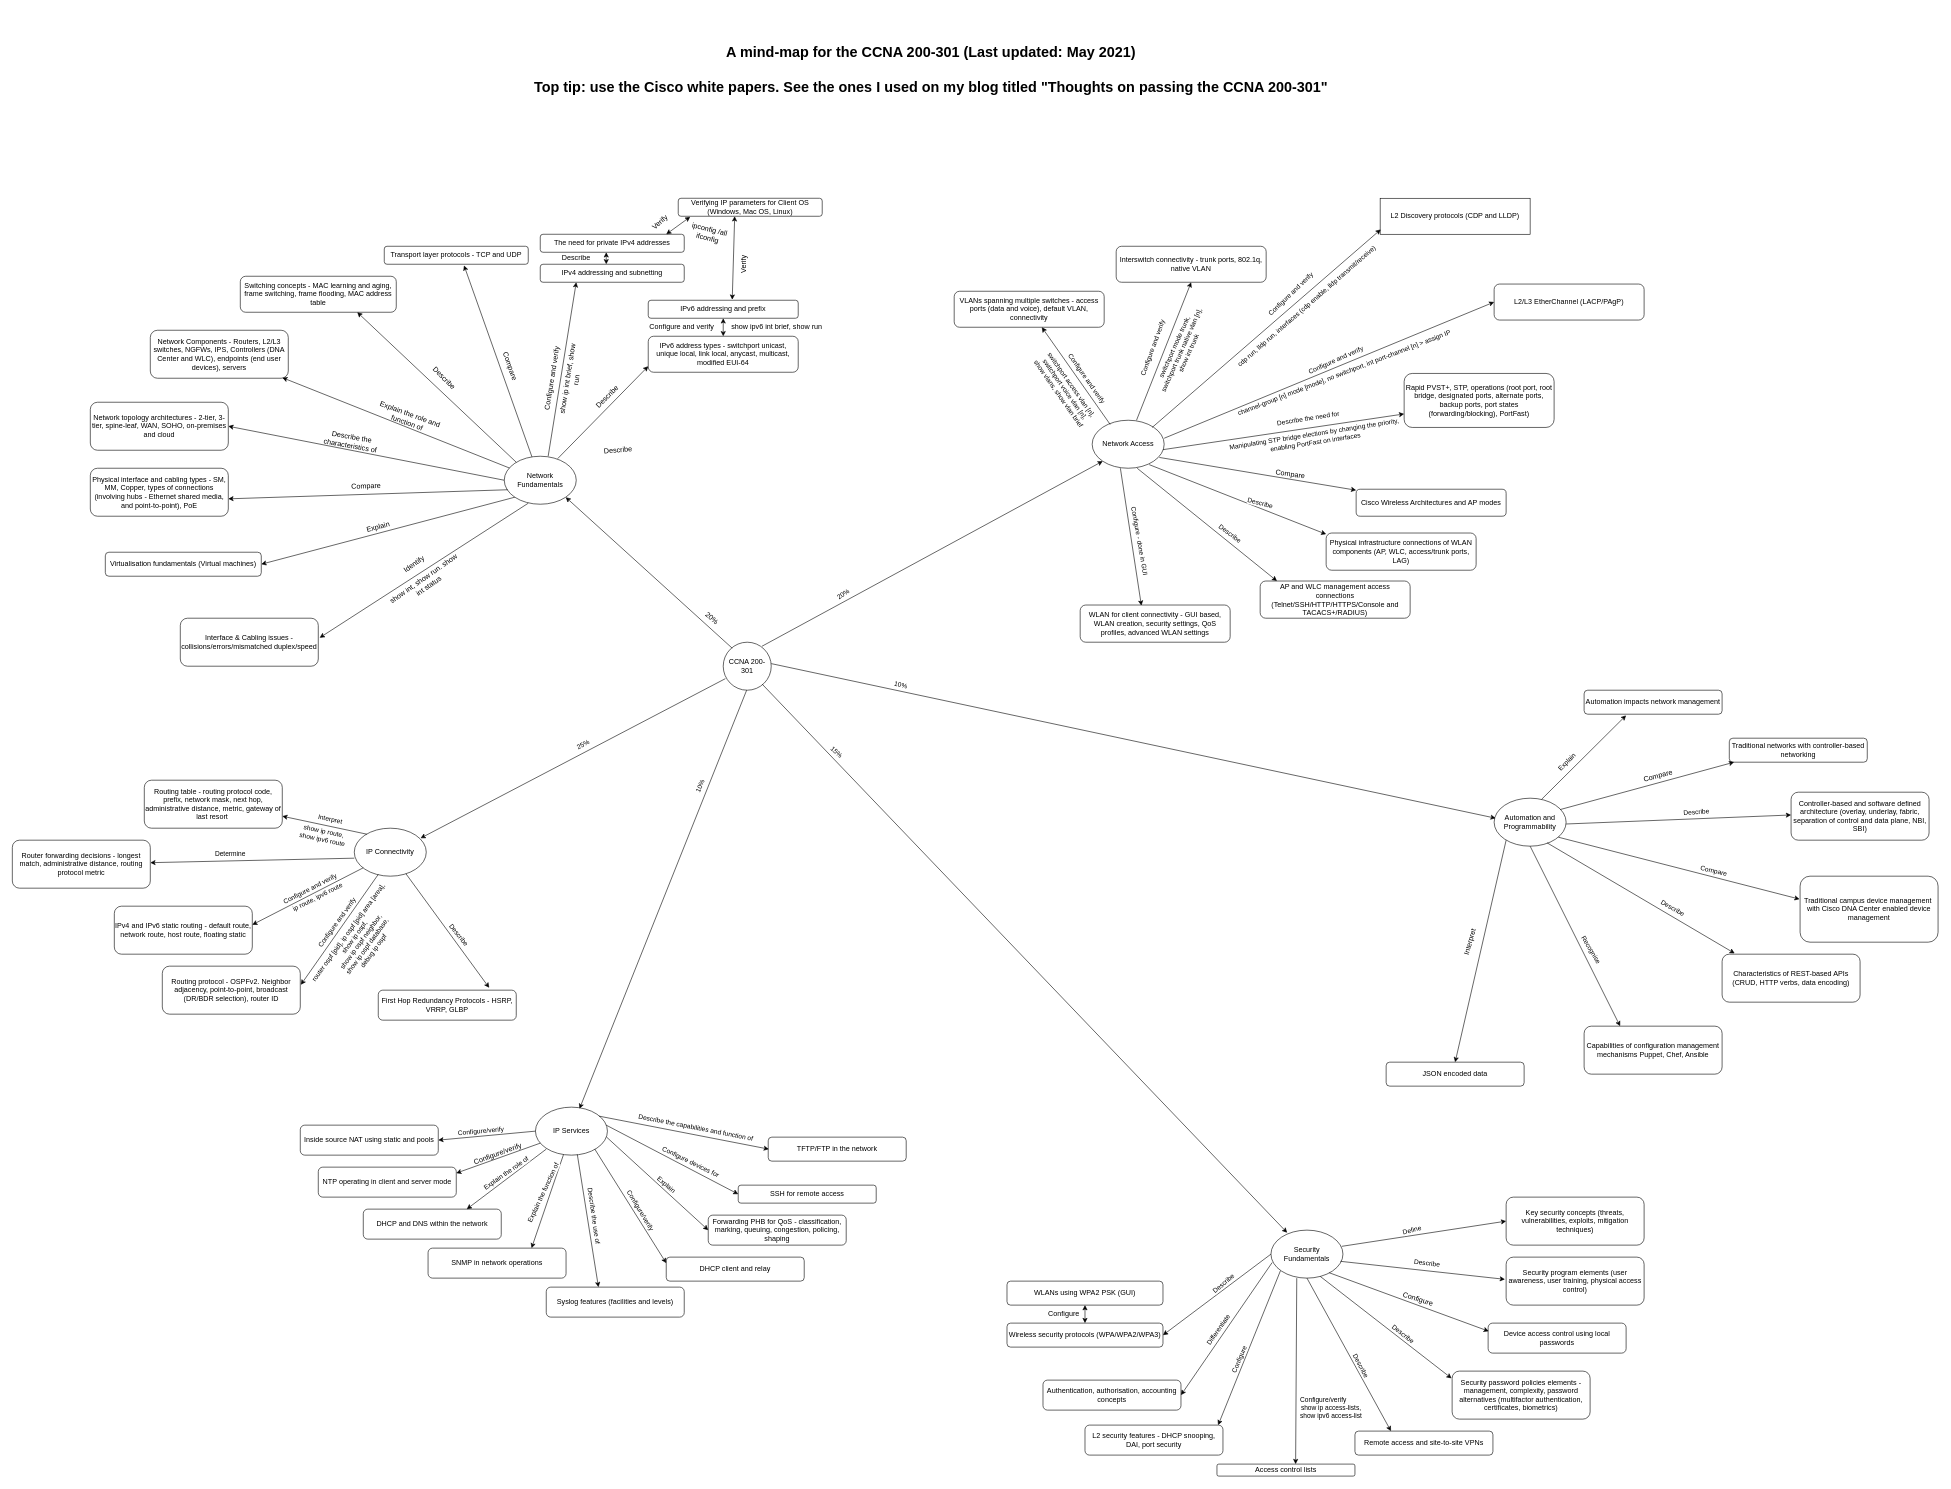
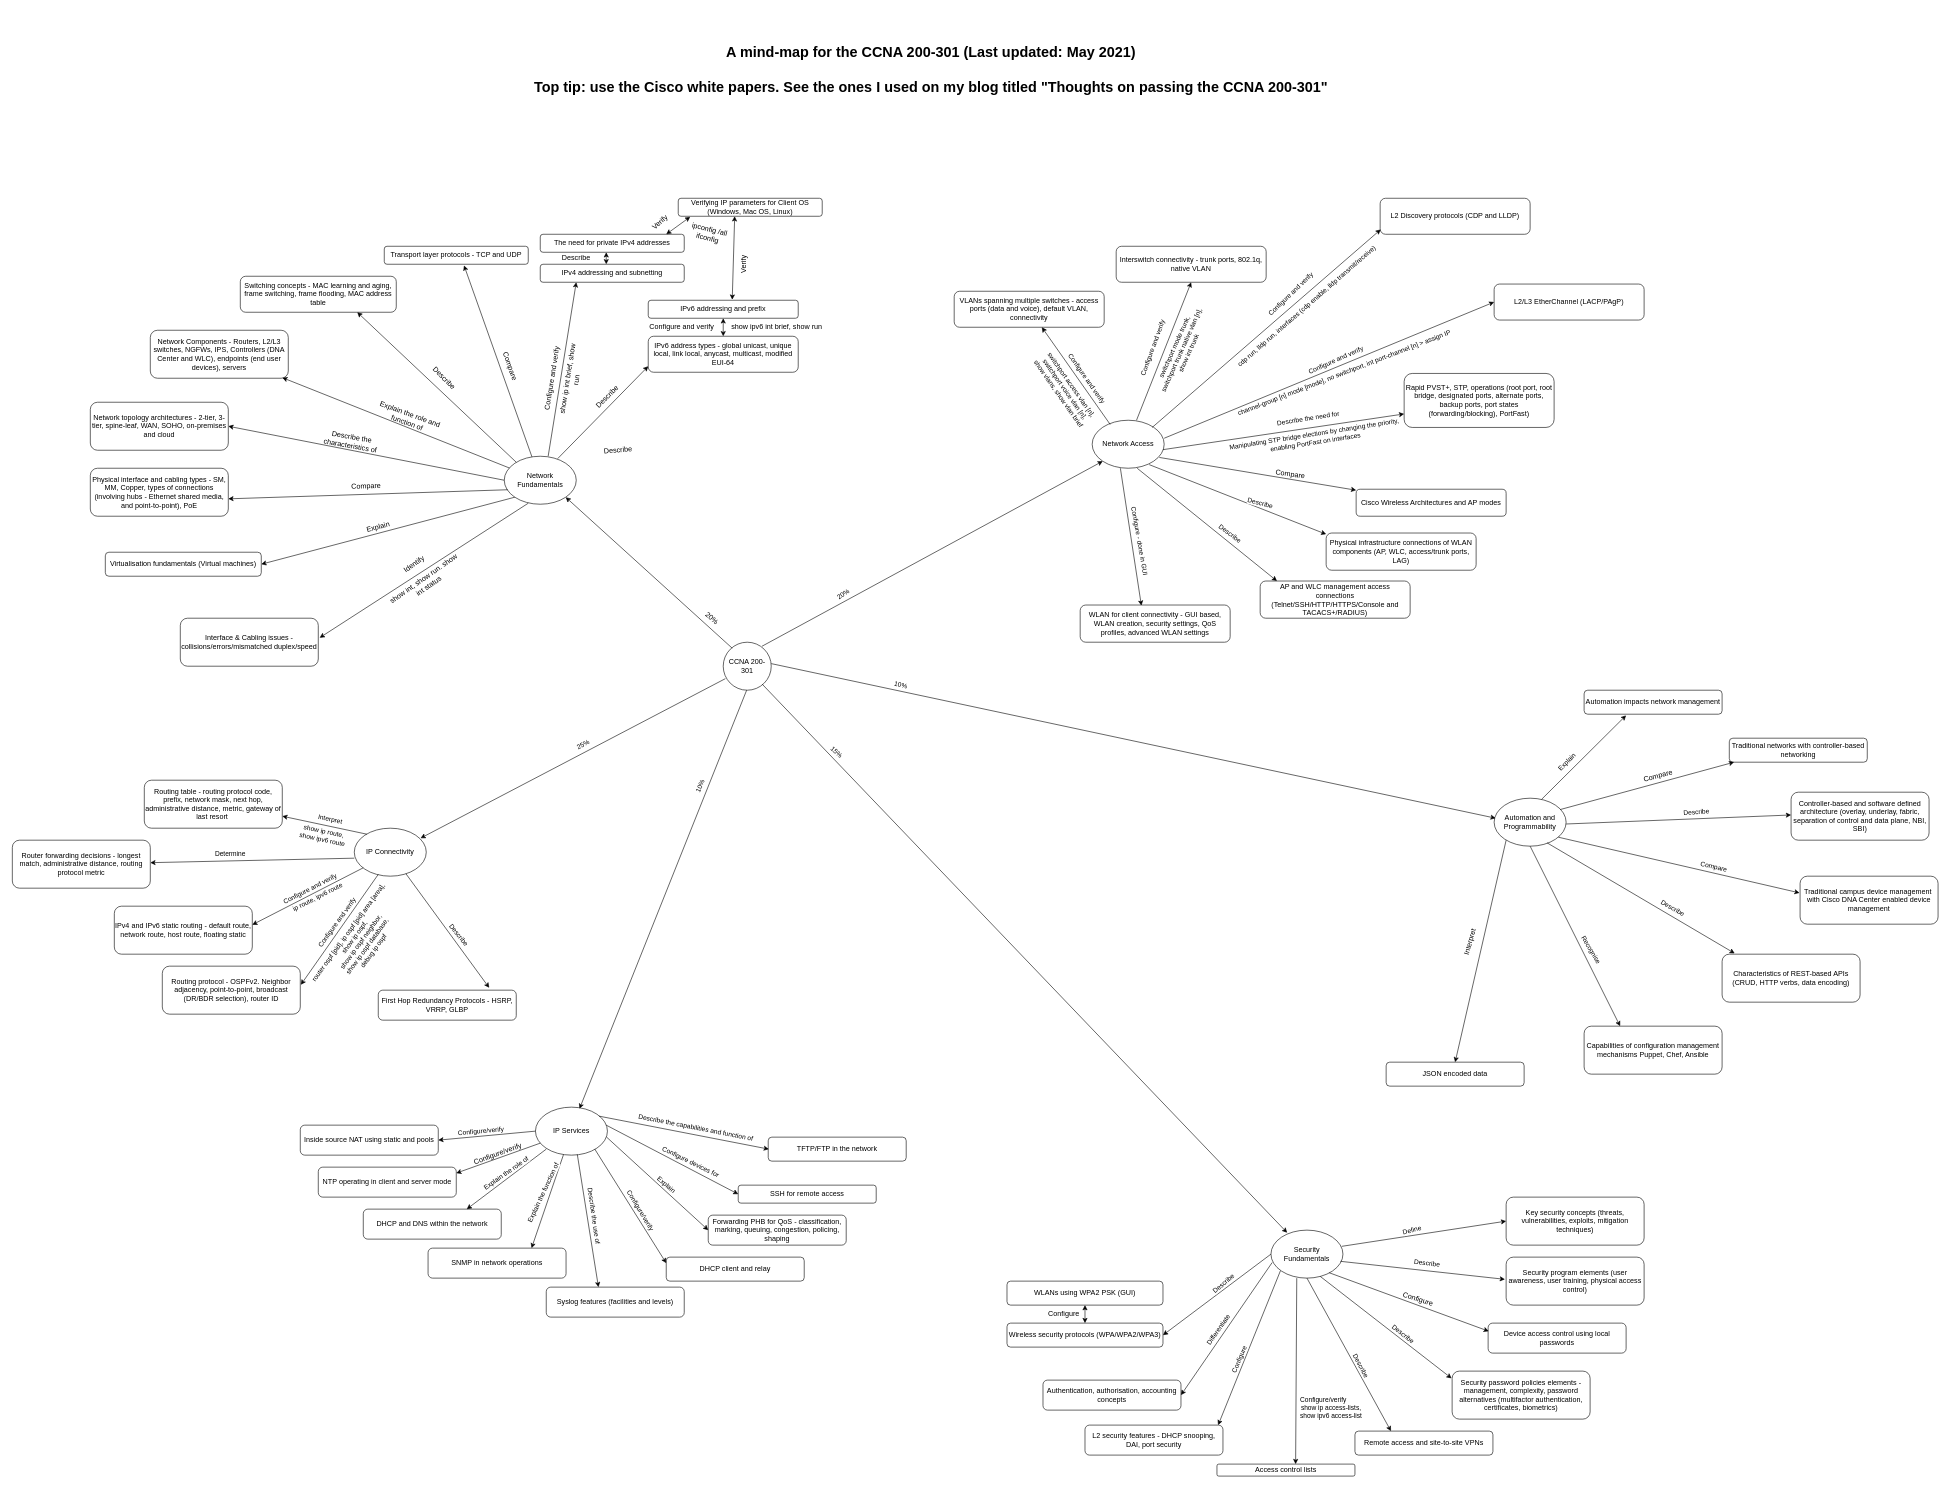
(1455, 216) -> (1455, 216)
(723, 354) -> (723, 354)
(1869, 909) -> (1869, 900)
